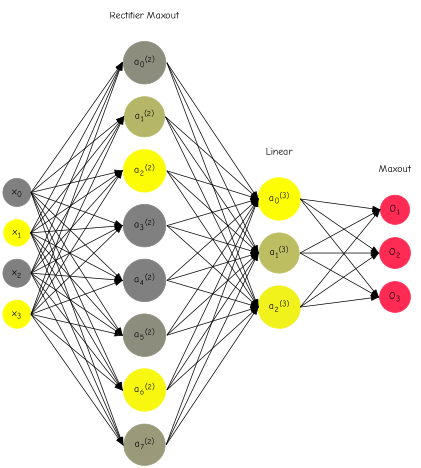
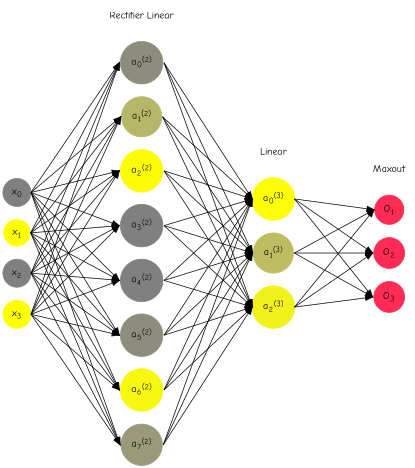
(145, 16) -> (142, 16)
